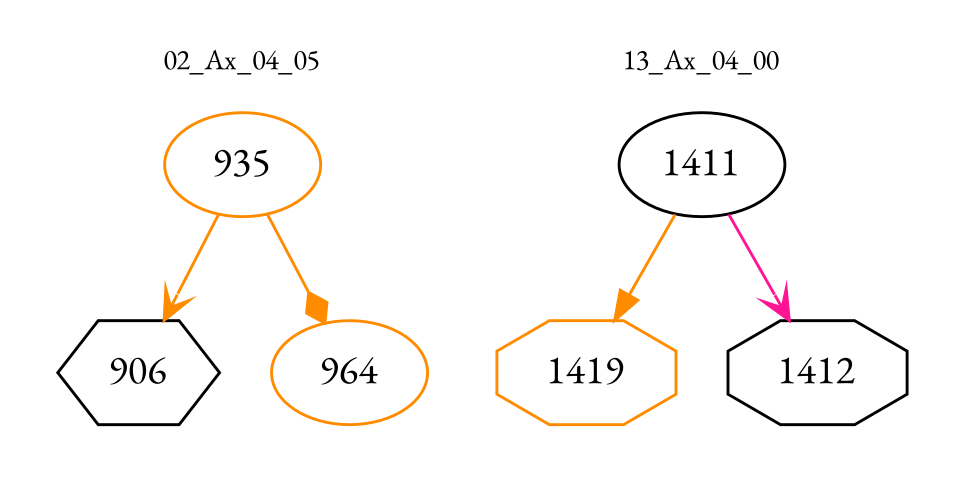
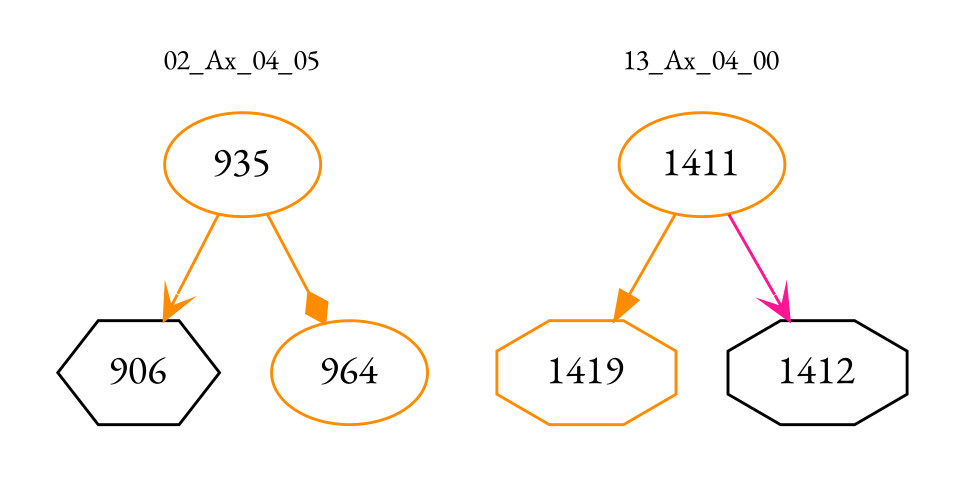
(702, 165) -> (702, 165)
